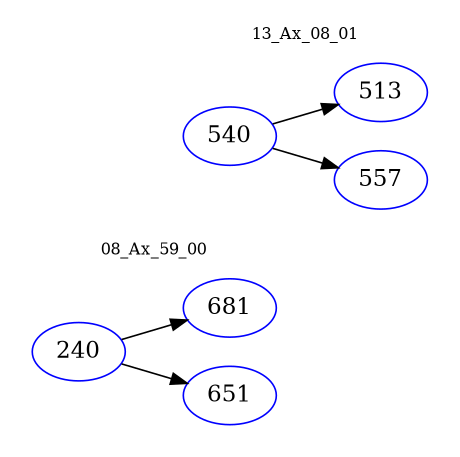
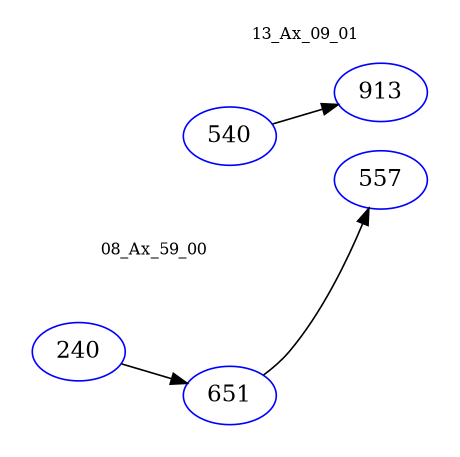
(305, 35) -> (305, 35)
(381, 92) -> (381, 92)
(297, 156) -> (322, 305)
(230, 308) -> none
